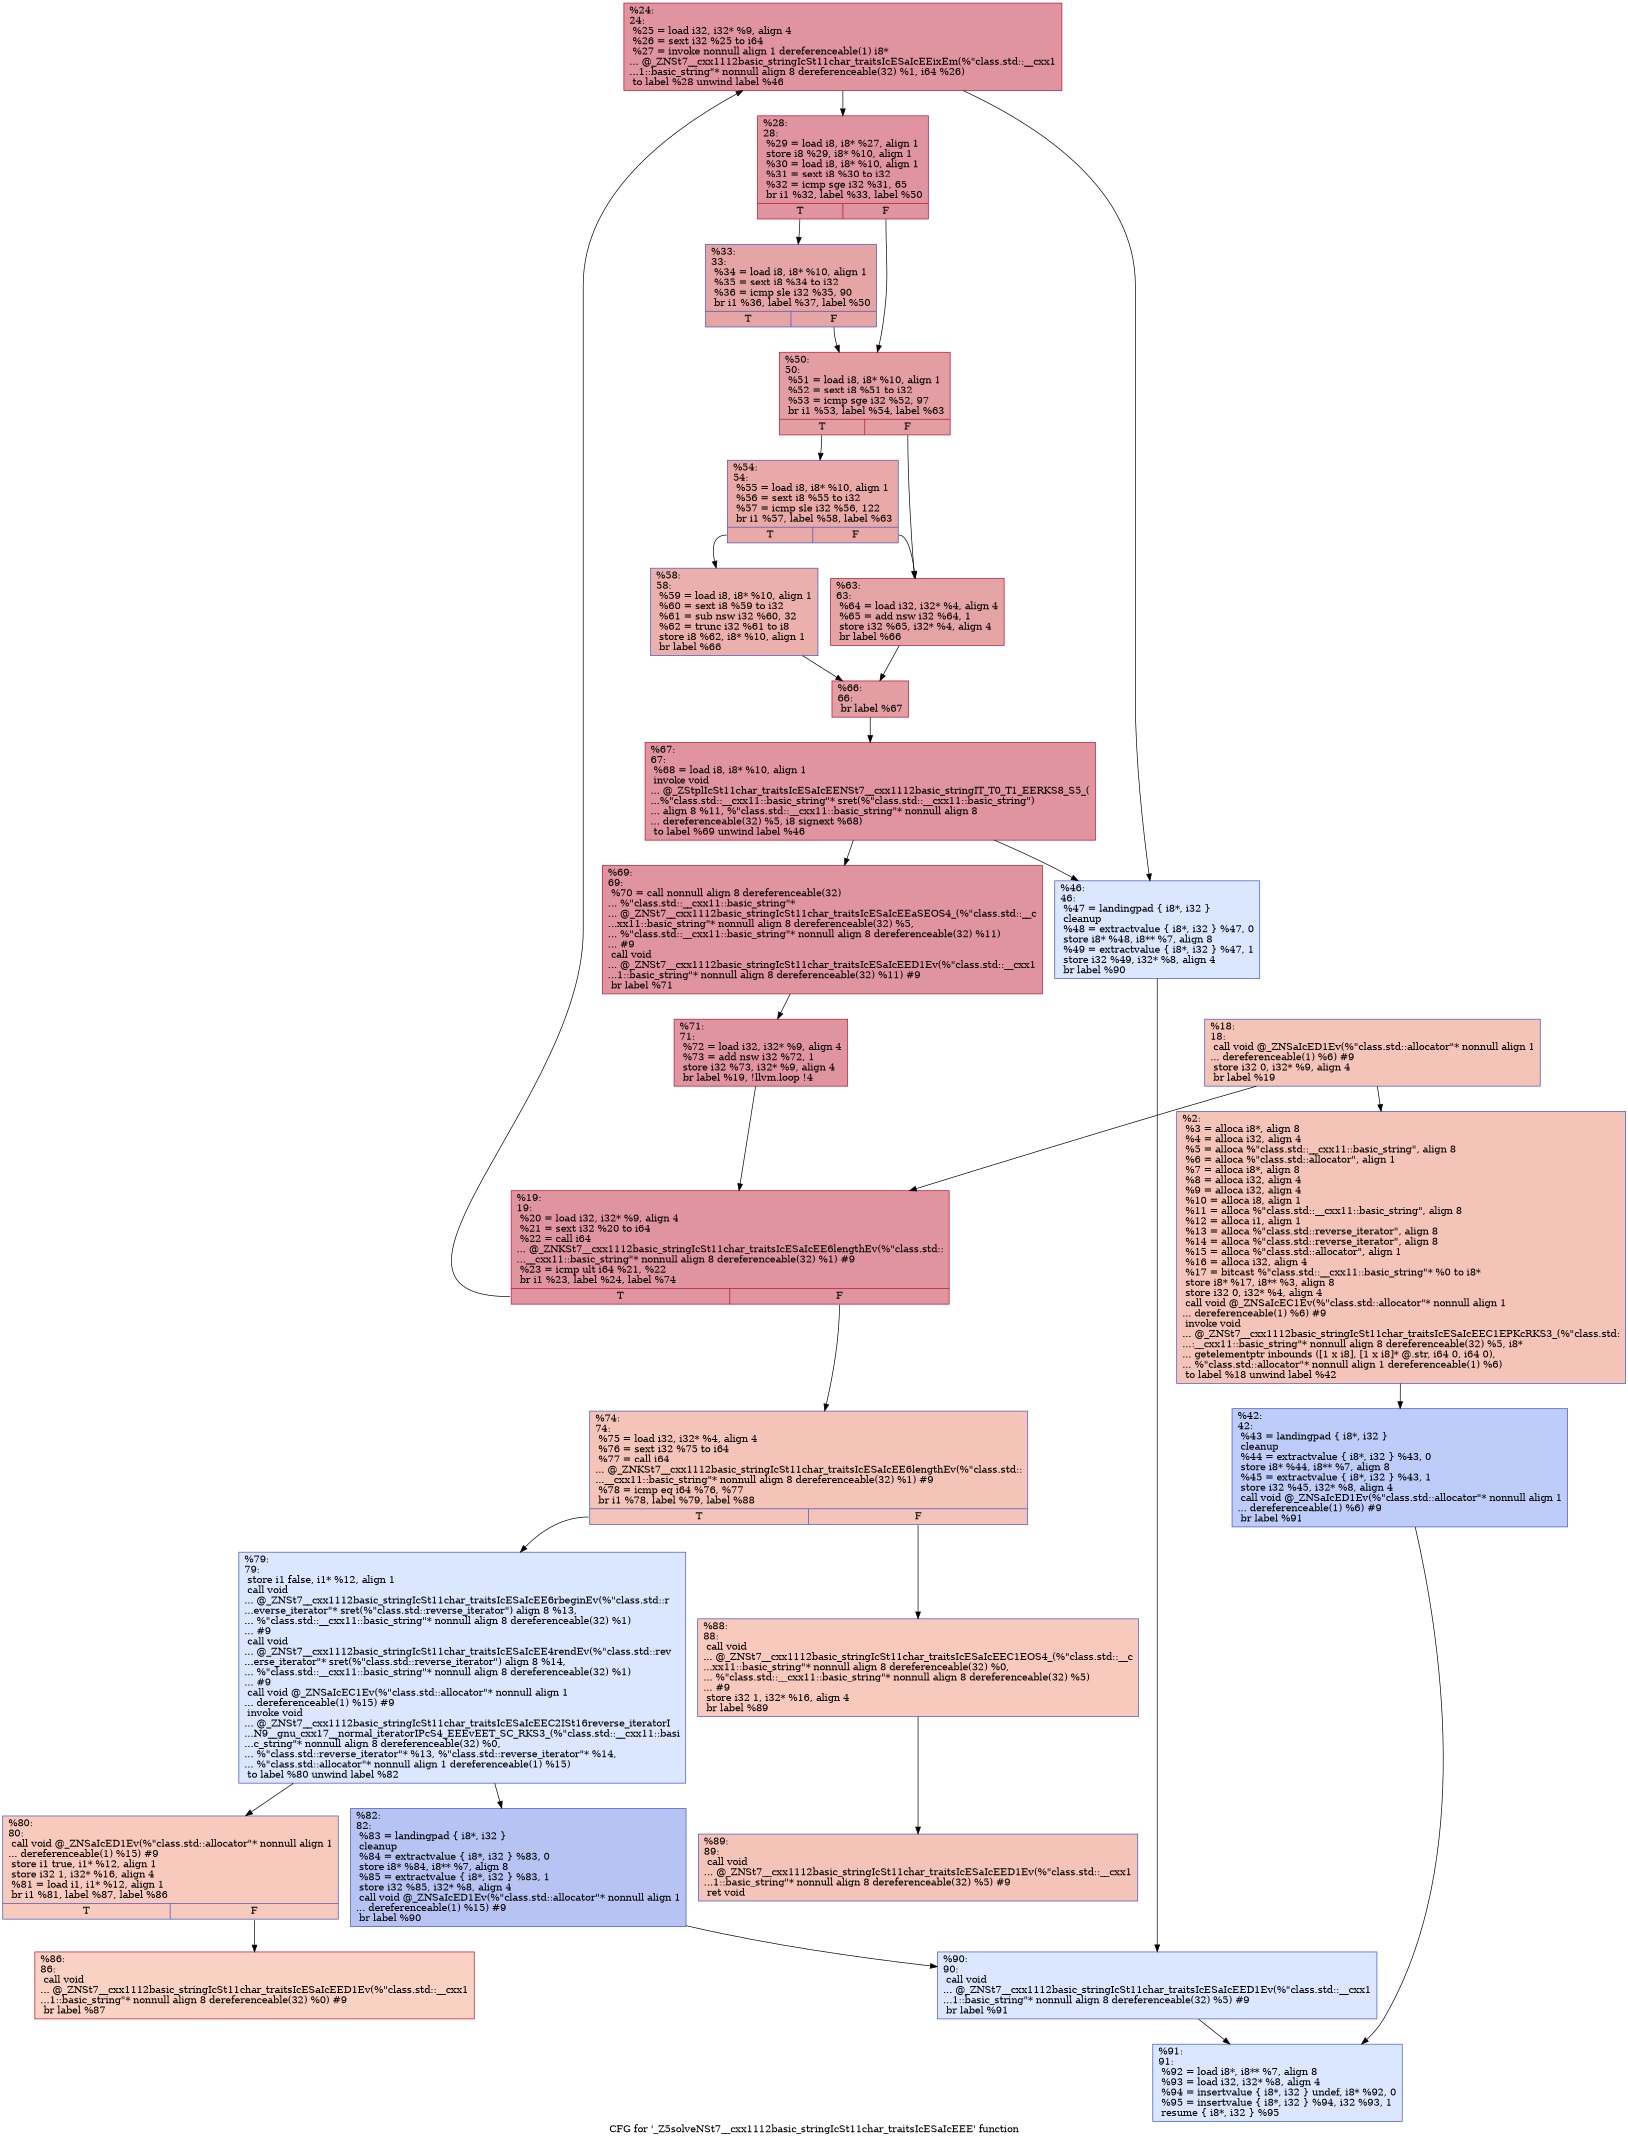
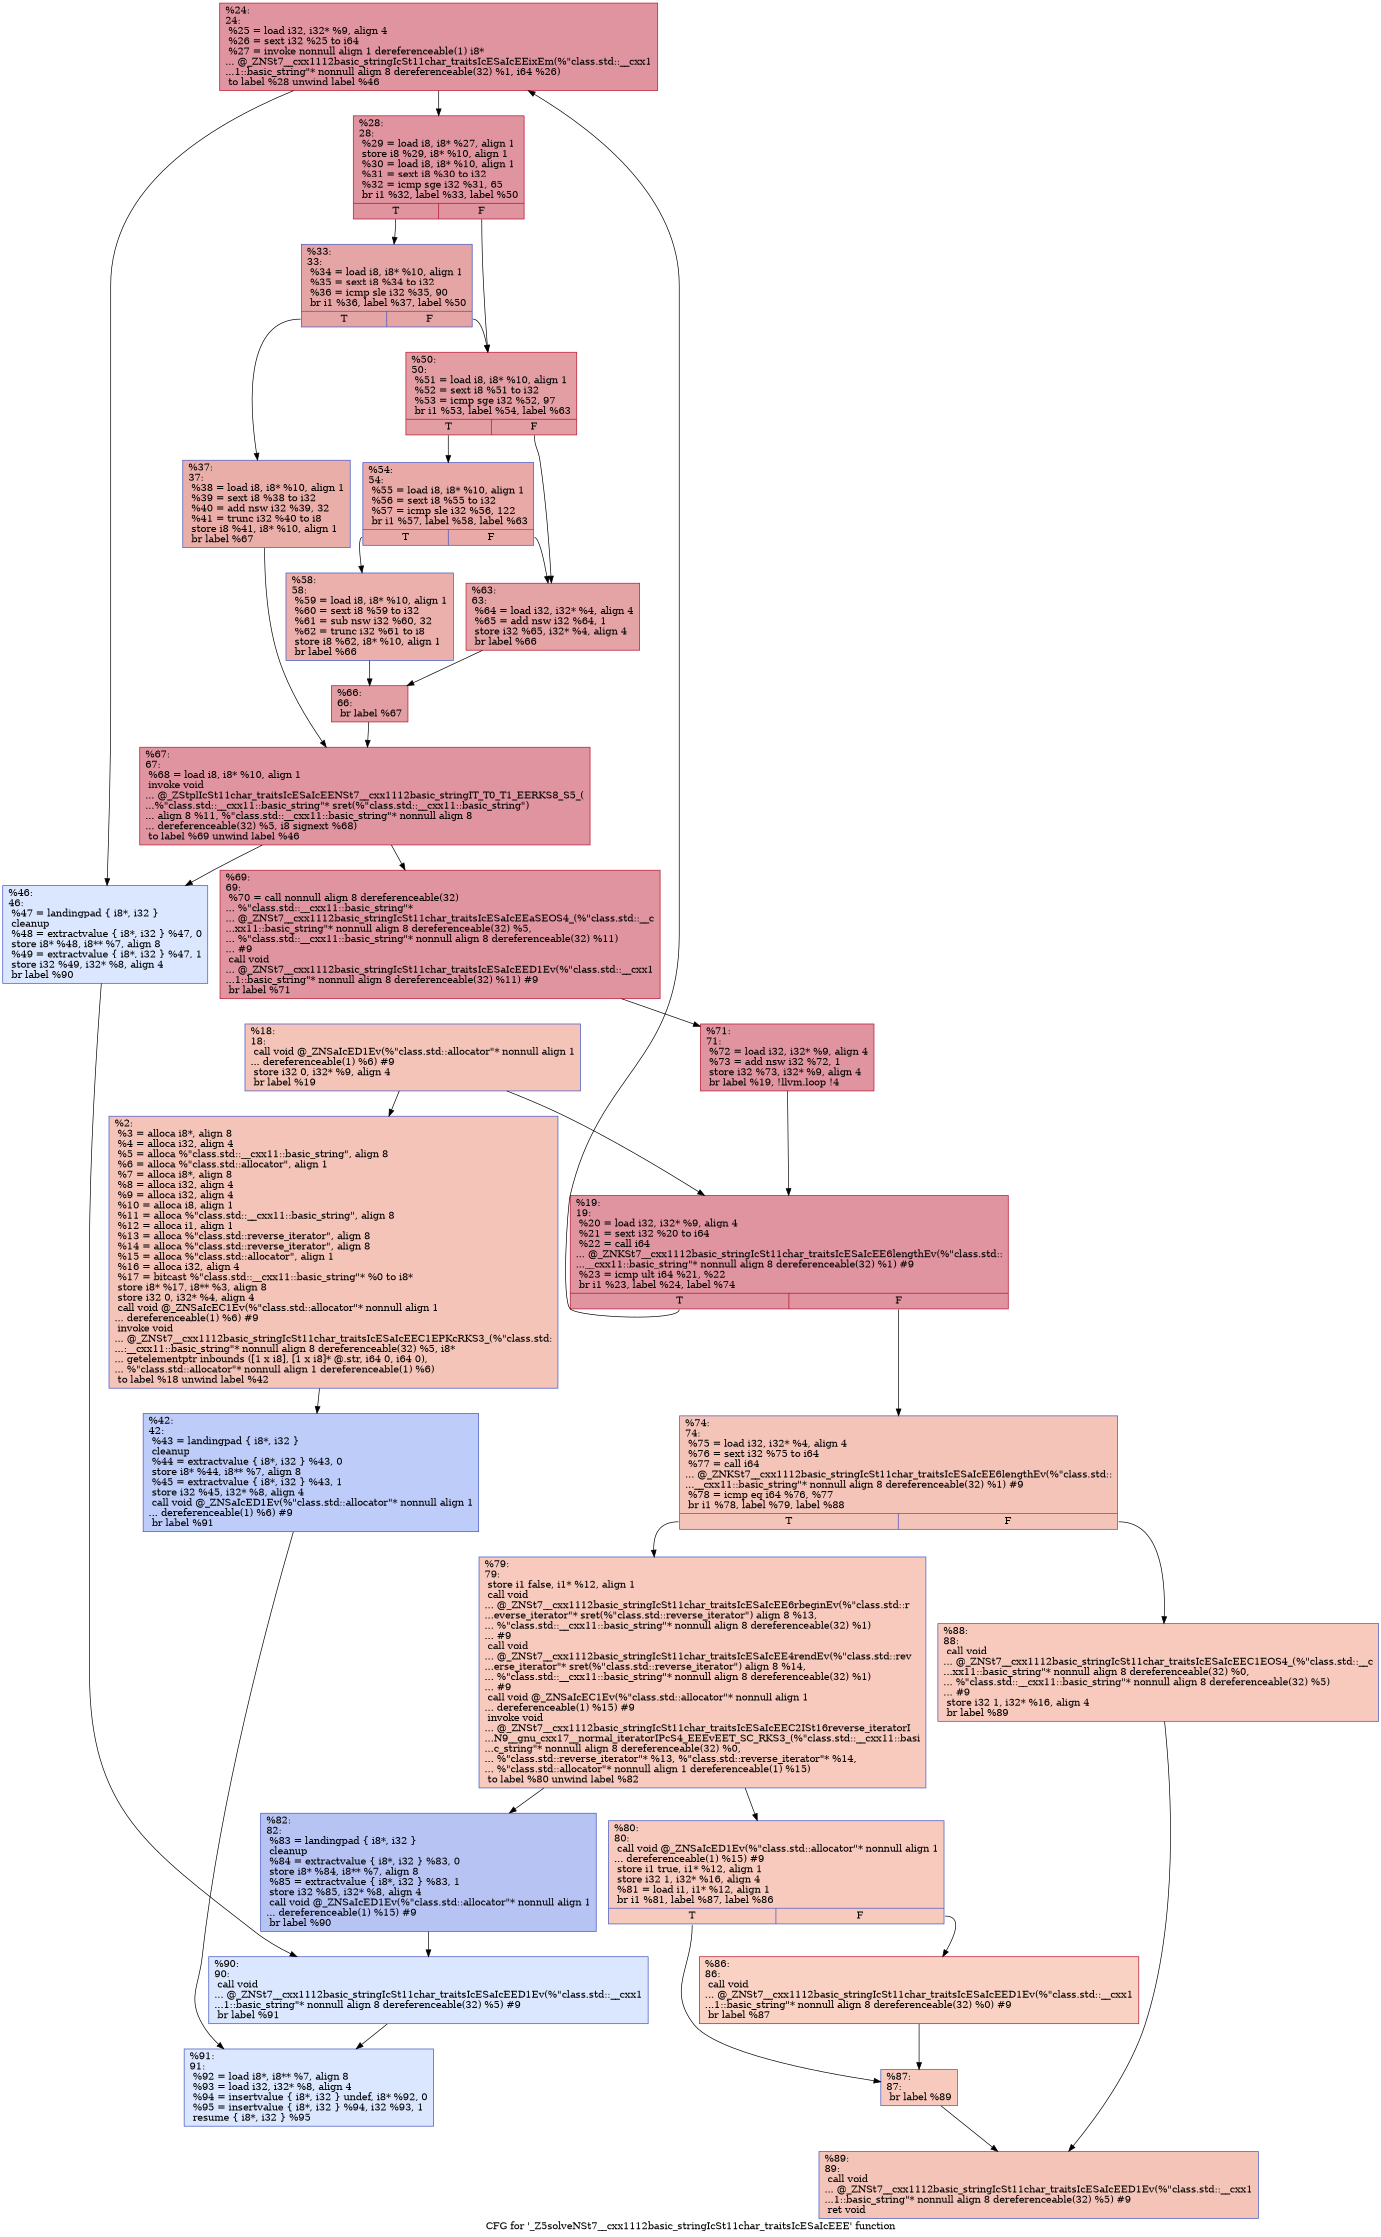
none -> (266, 504)
(462, 1668) -> (702, 1672)
none -> (919, 2088)
